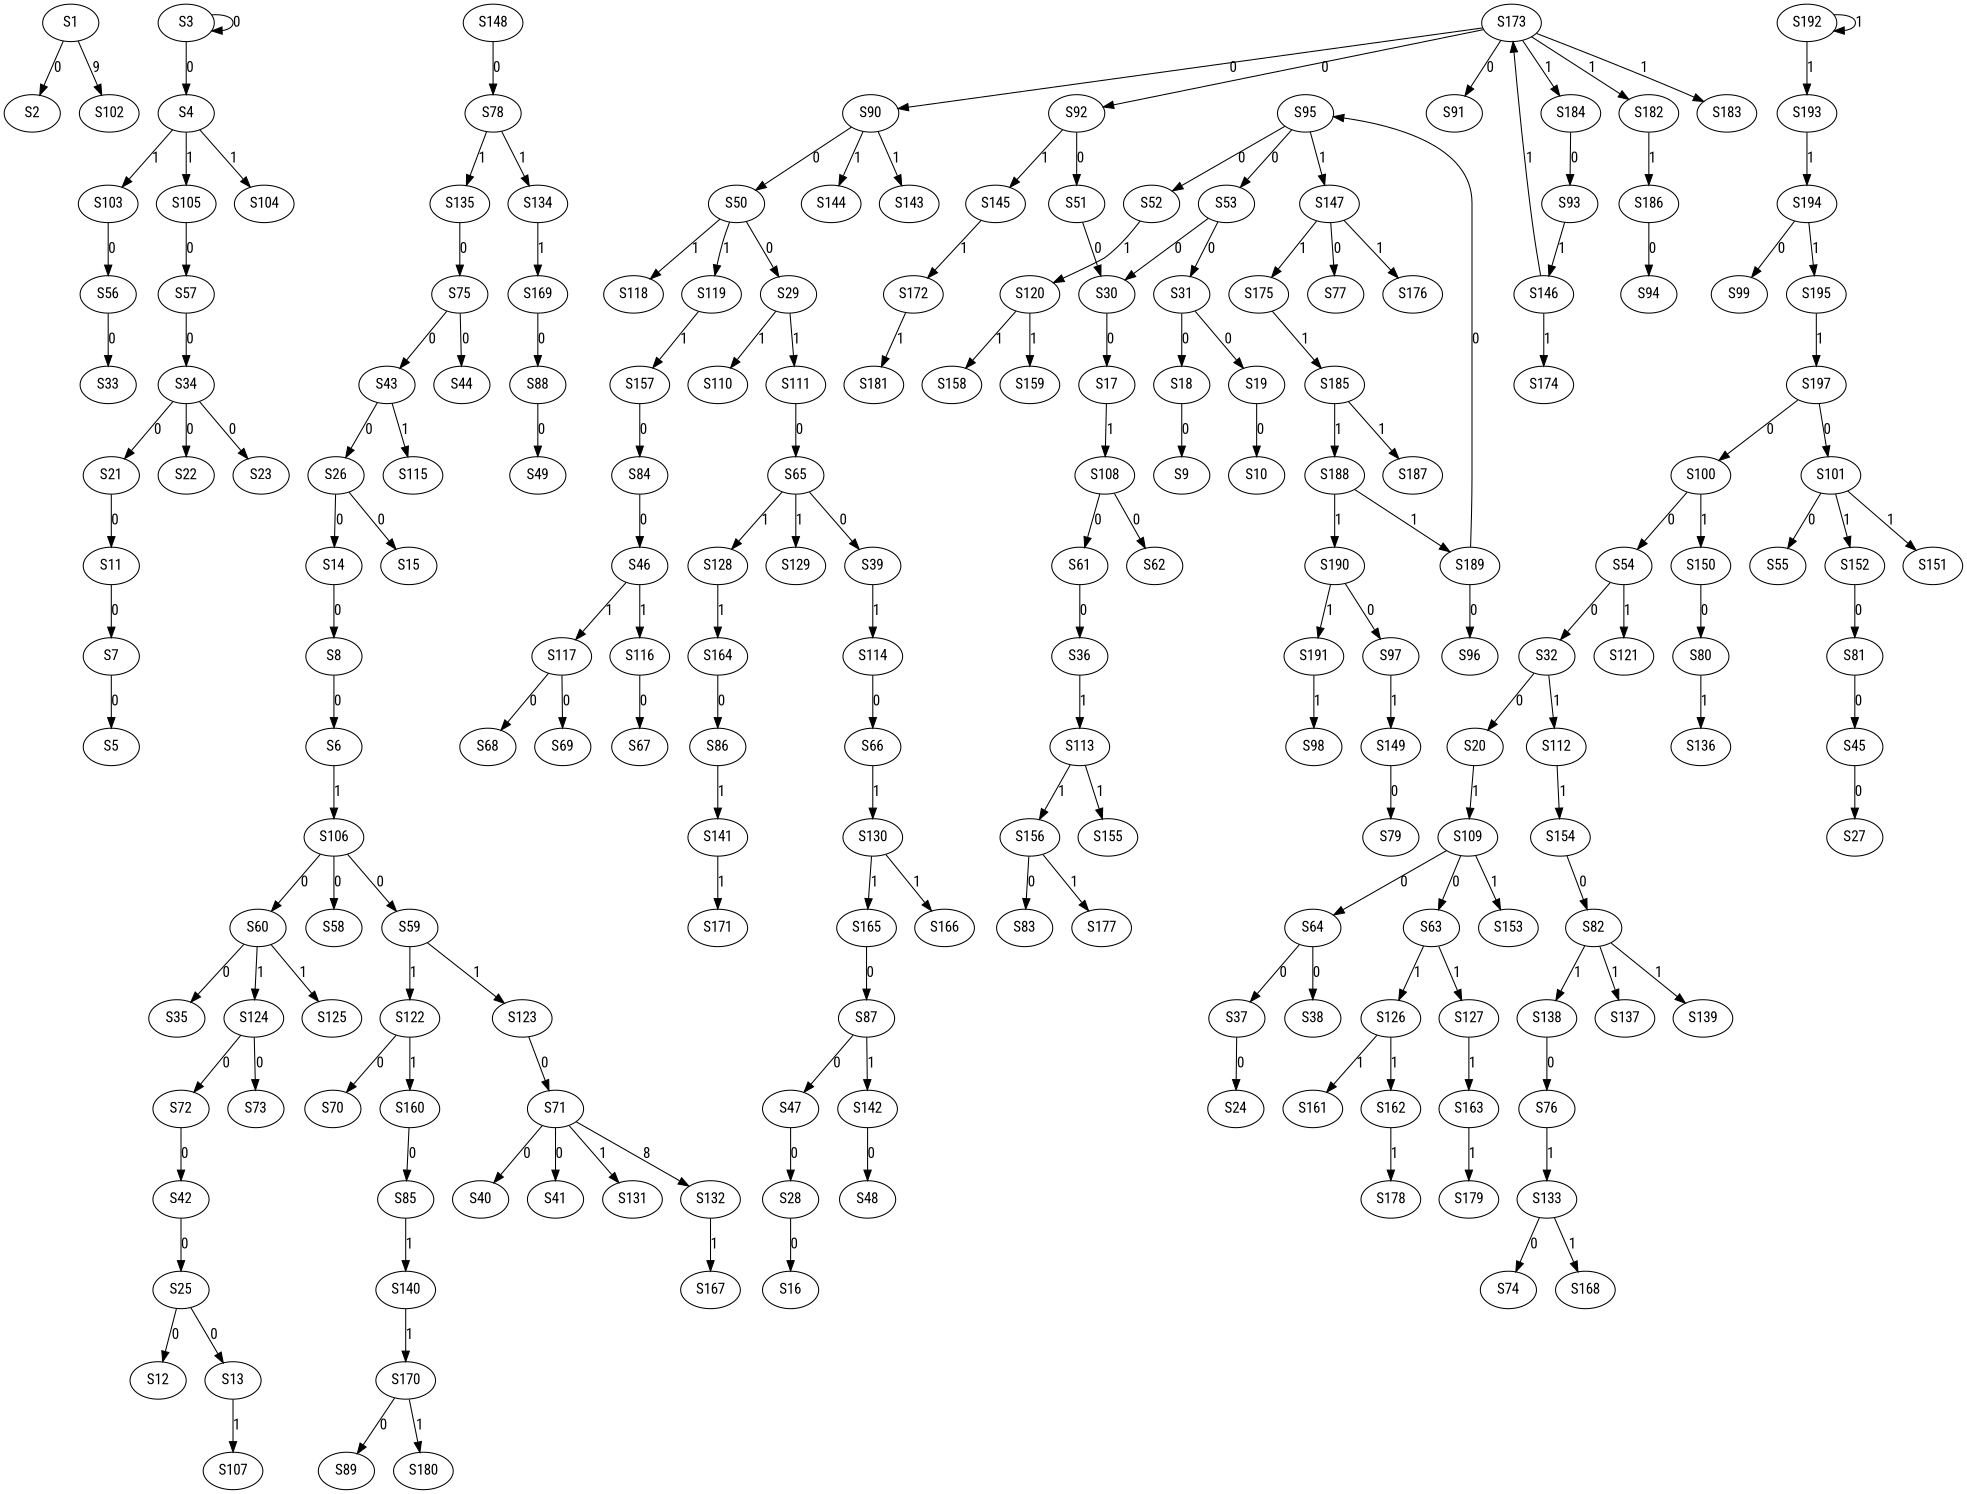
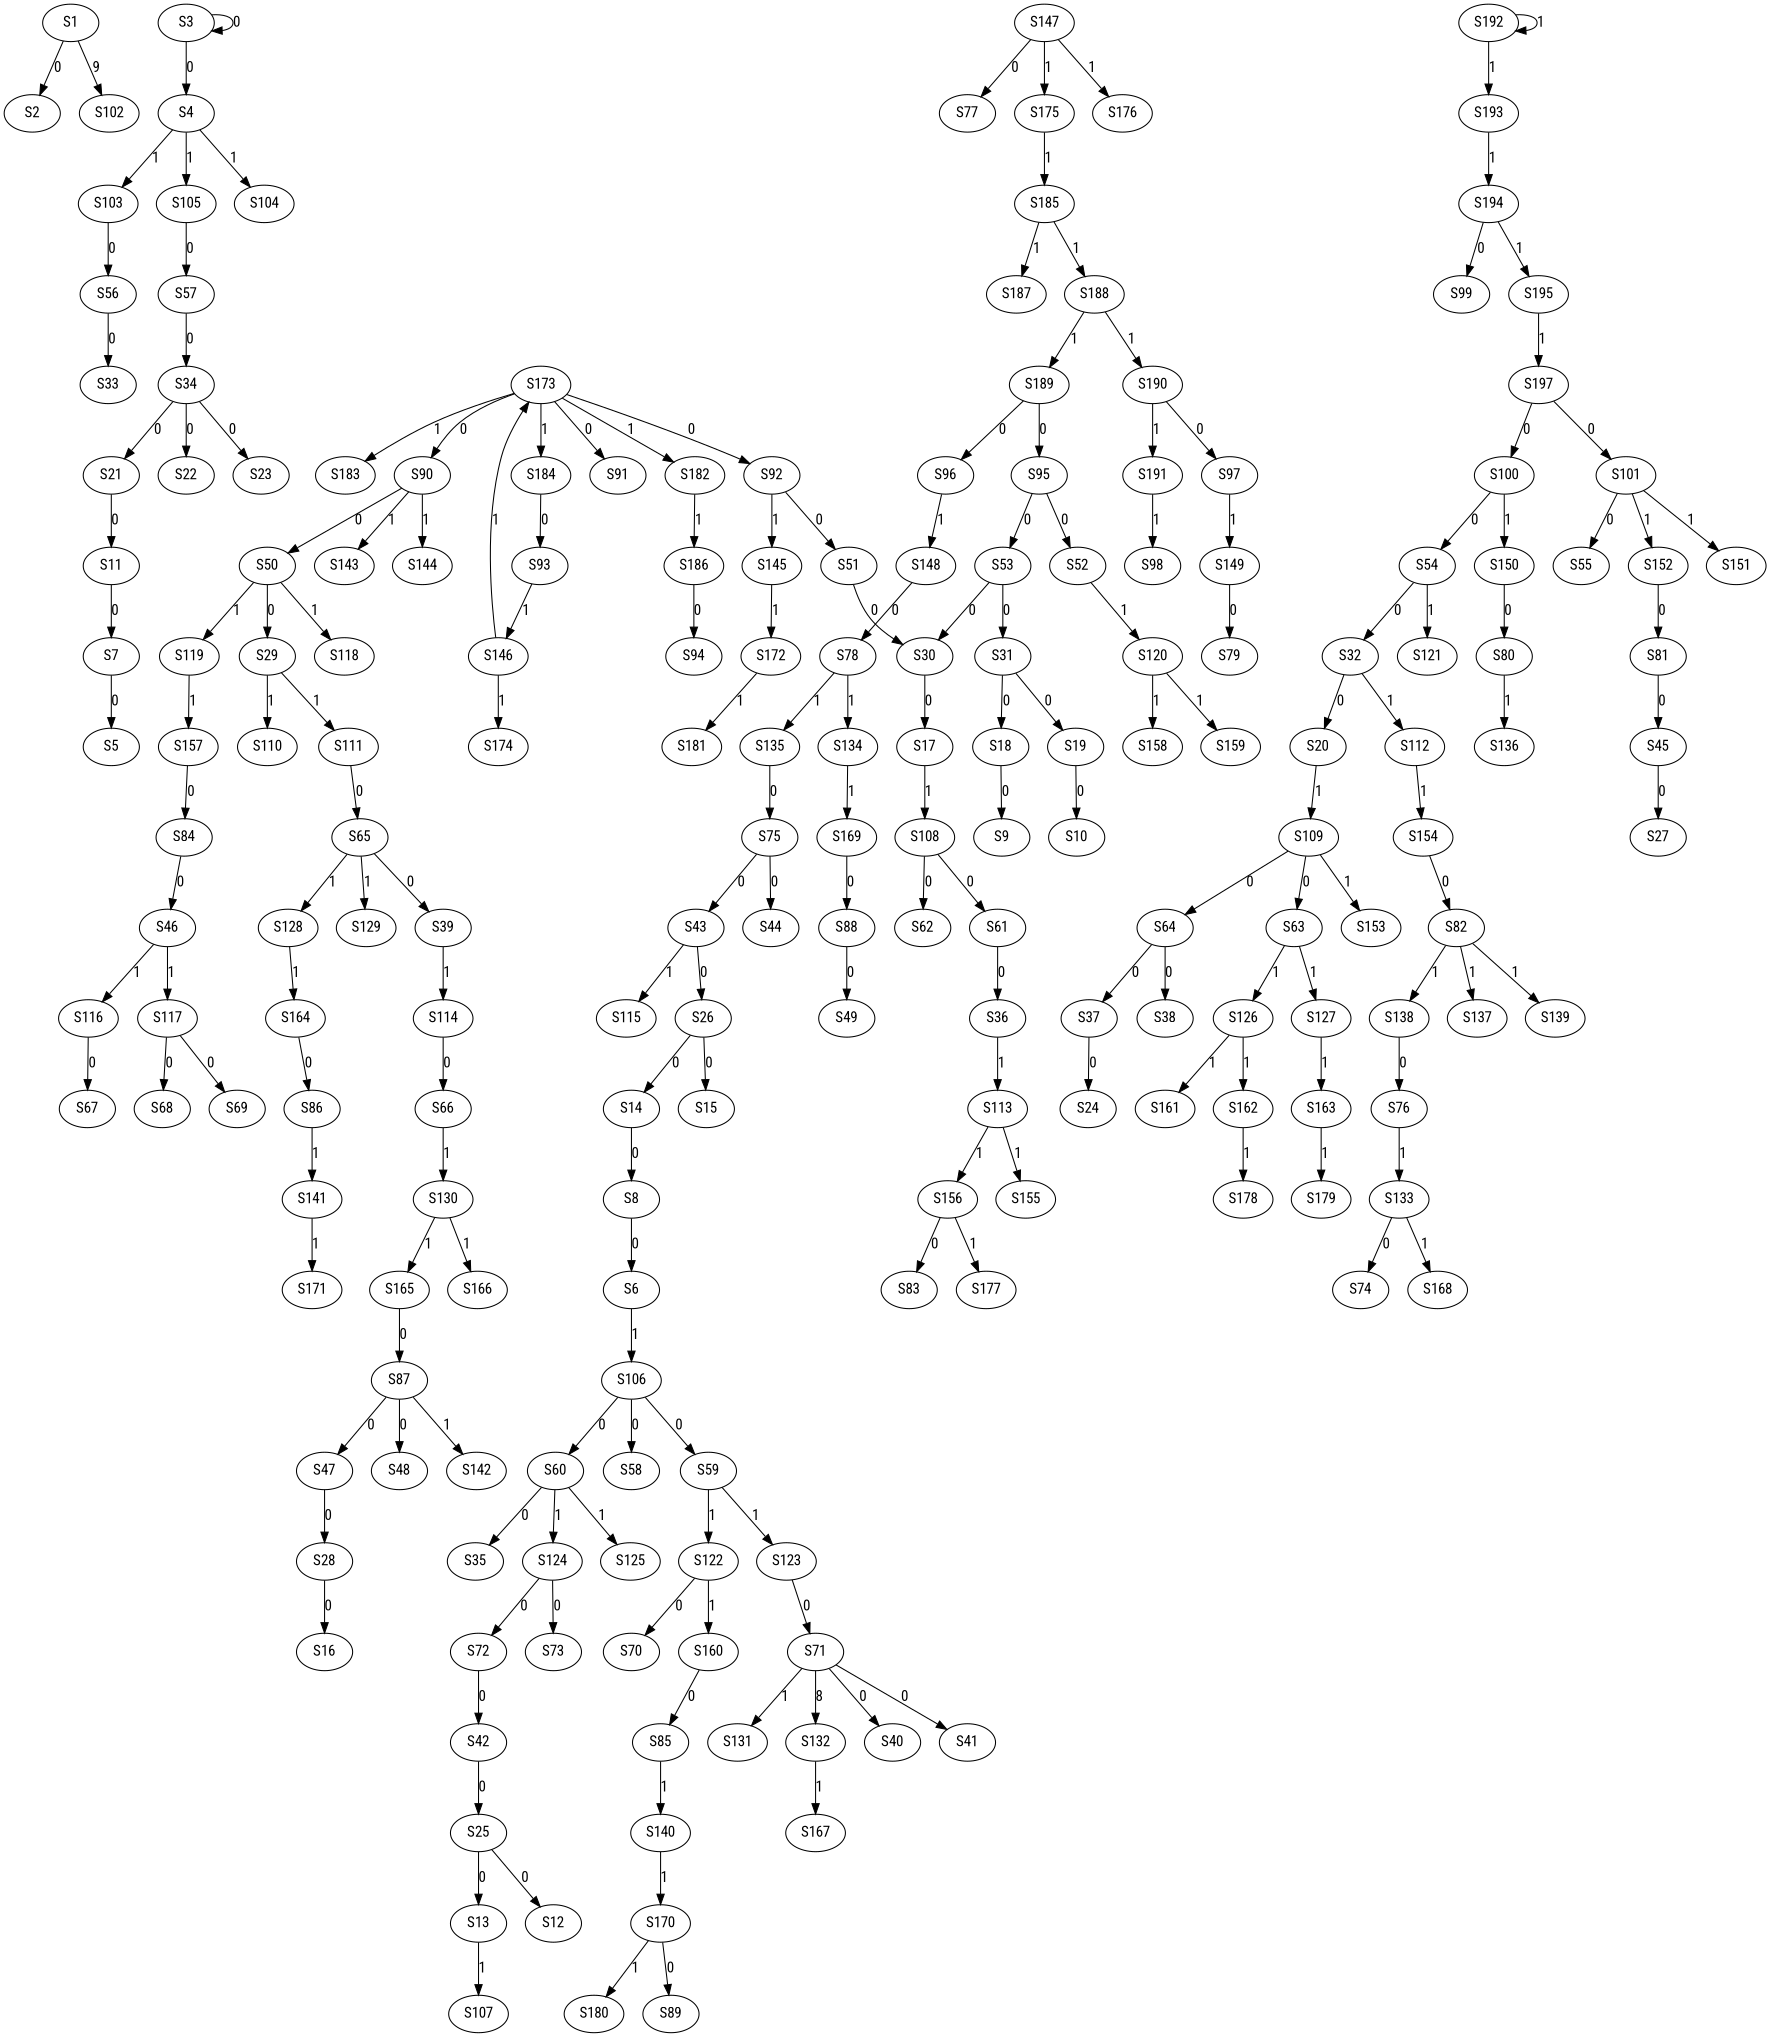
(1316, 153) -> none
none -> (937, 516)
(868, 1149) -> (399, 1420)
